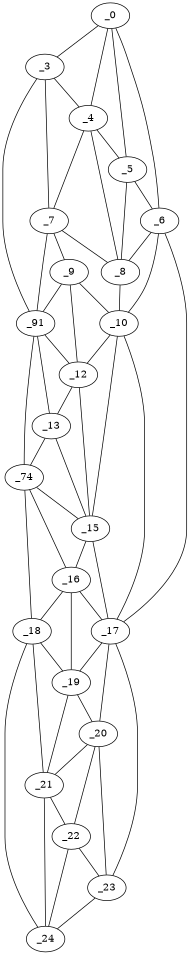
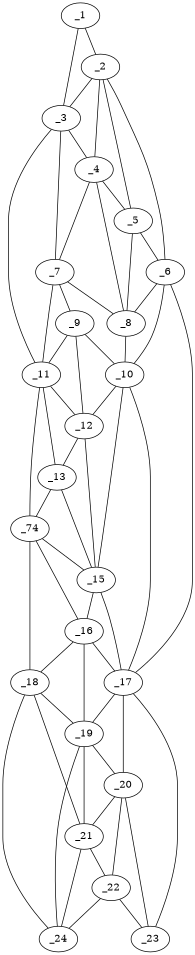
none -> (81, 16)
(110, 16) -> (100, 67)
(36, 323) -> (41, 375)
(76, 913) -> (57, 835)
